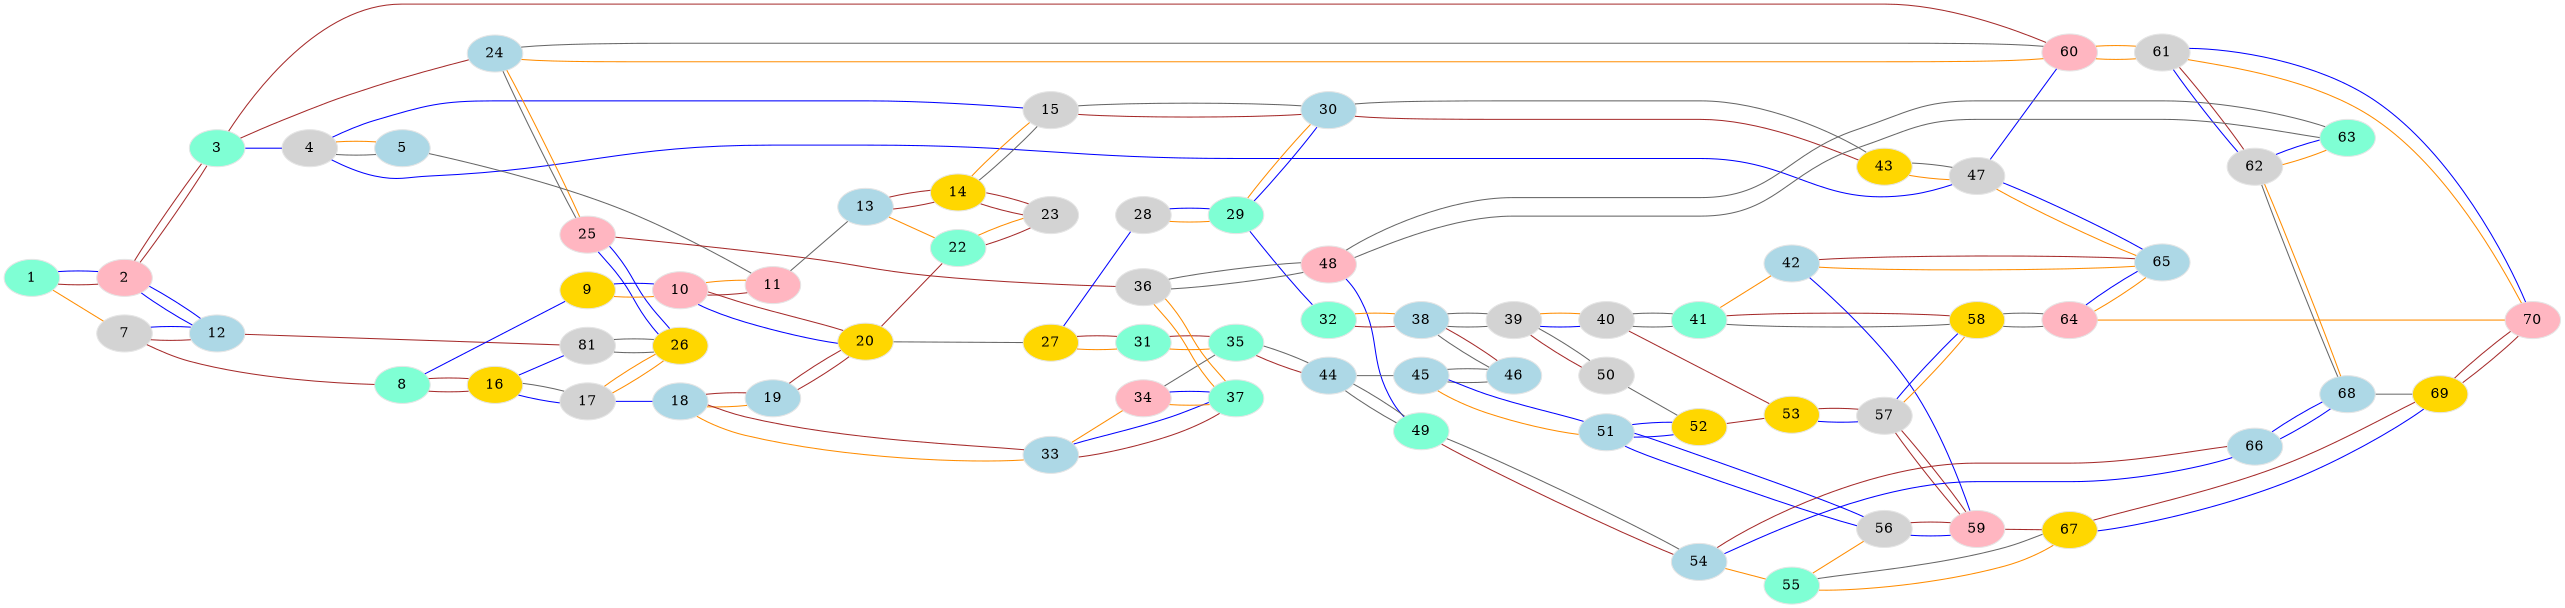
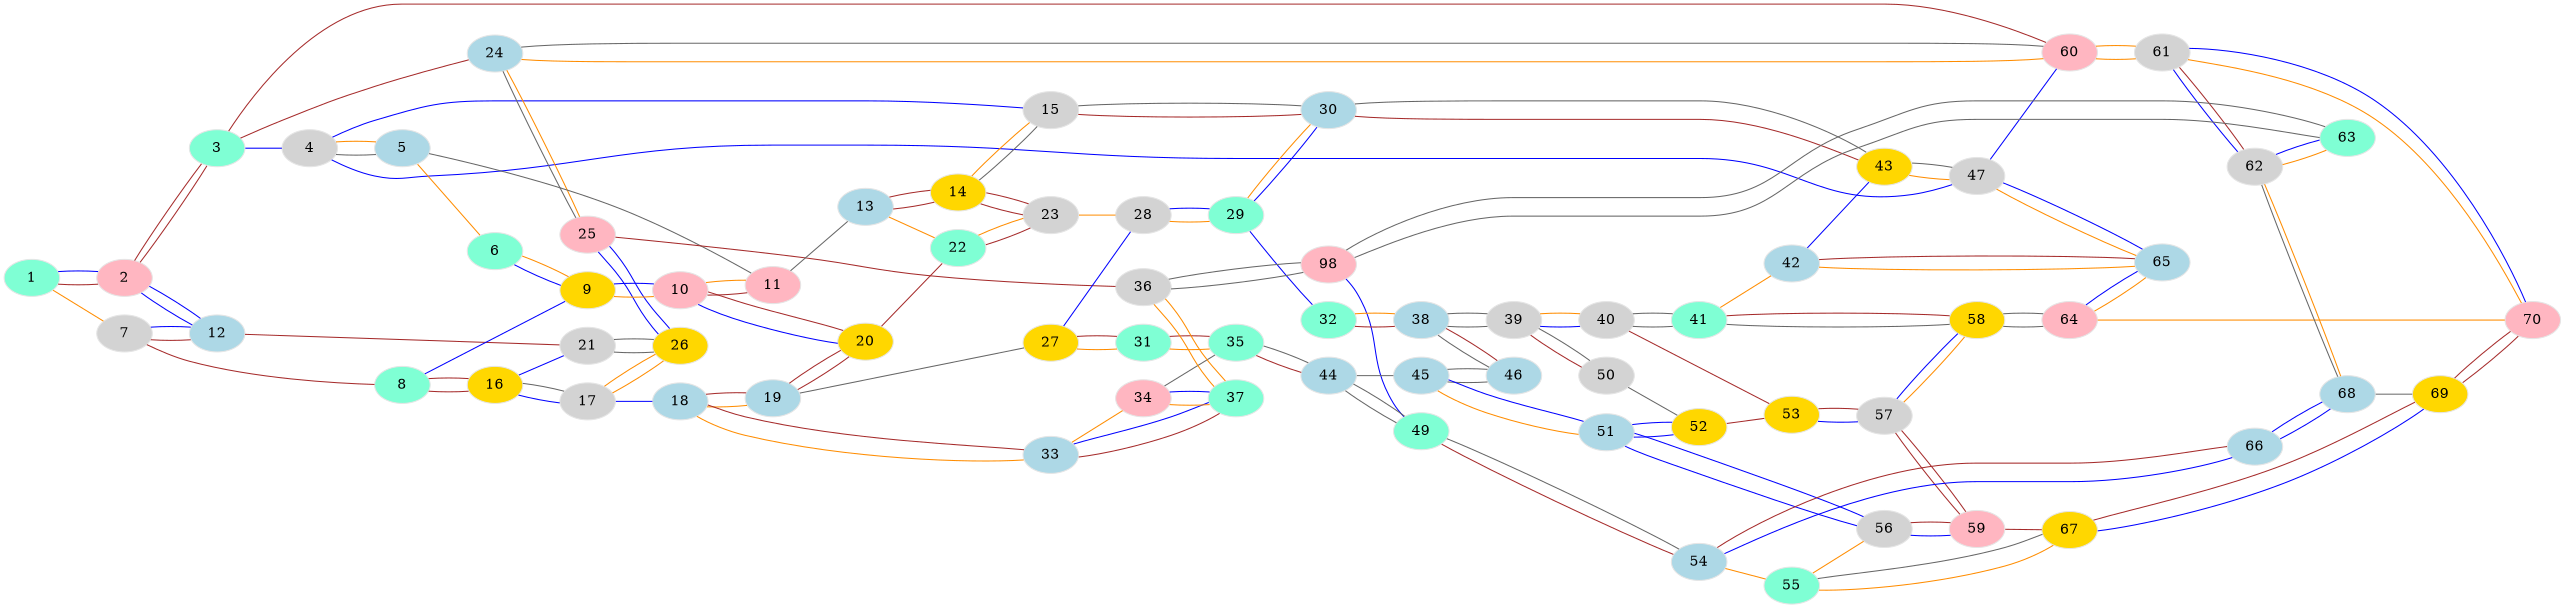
none -> (1097, 215)
none -> (495, 251)
(1329, 264) -> (1329, 264)
(958, 342) -> (912, 370)
(588, 346) -> (588, 346)
(1904, 376) -> (1838, 215)
